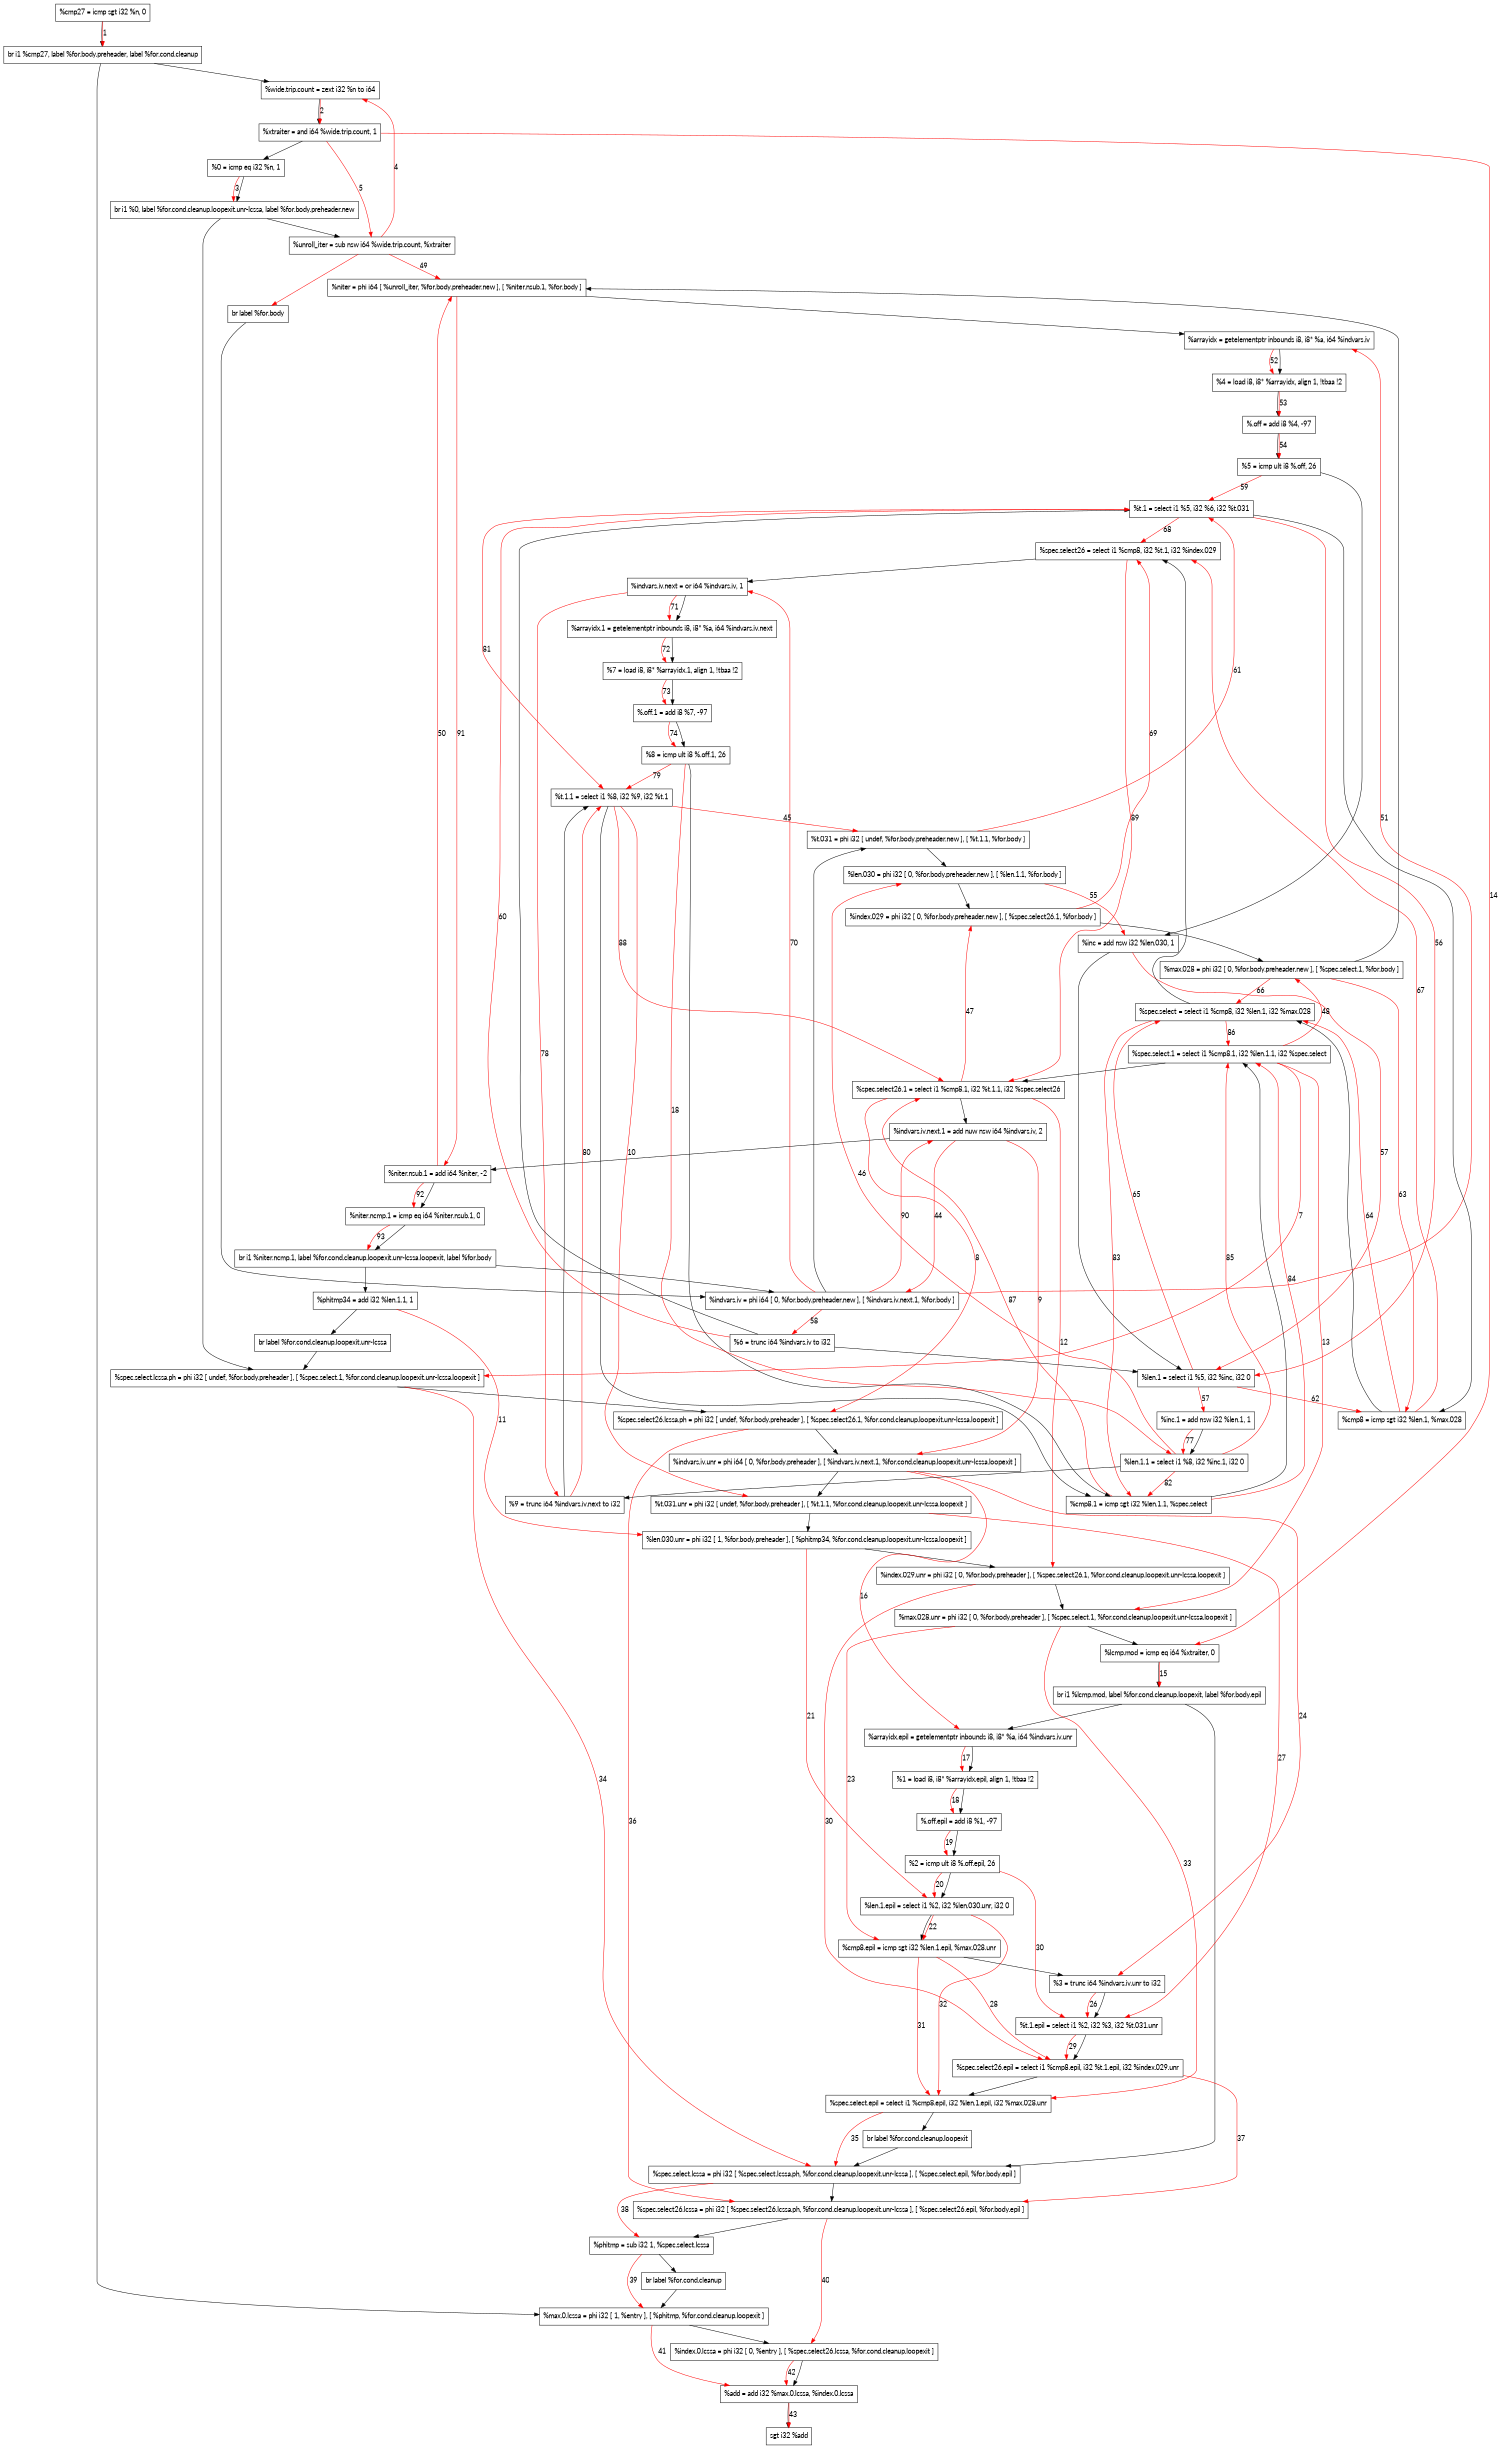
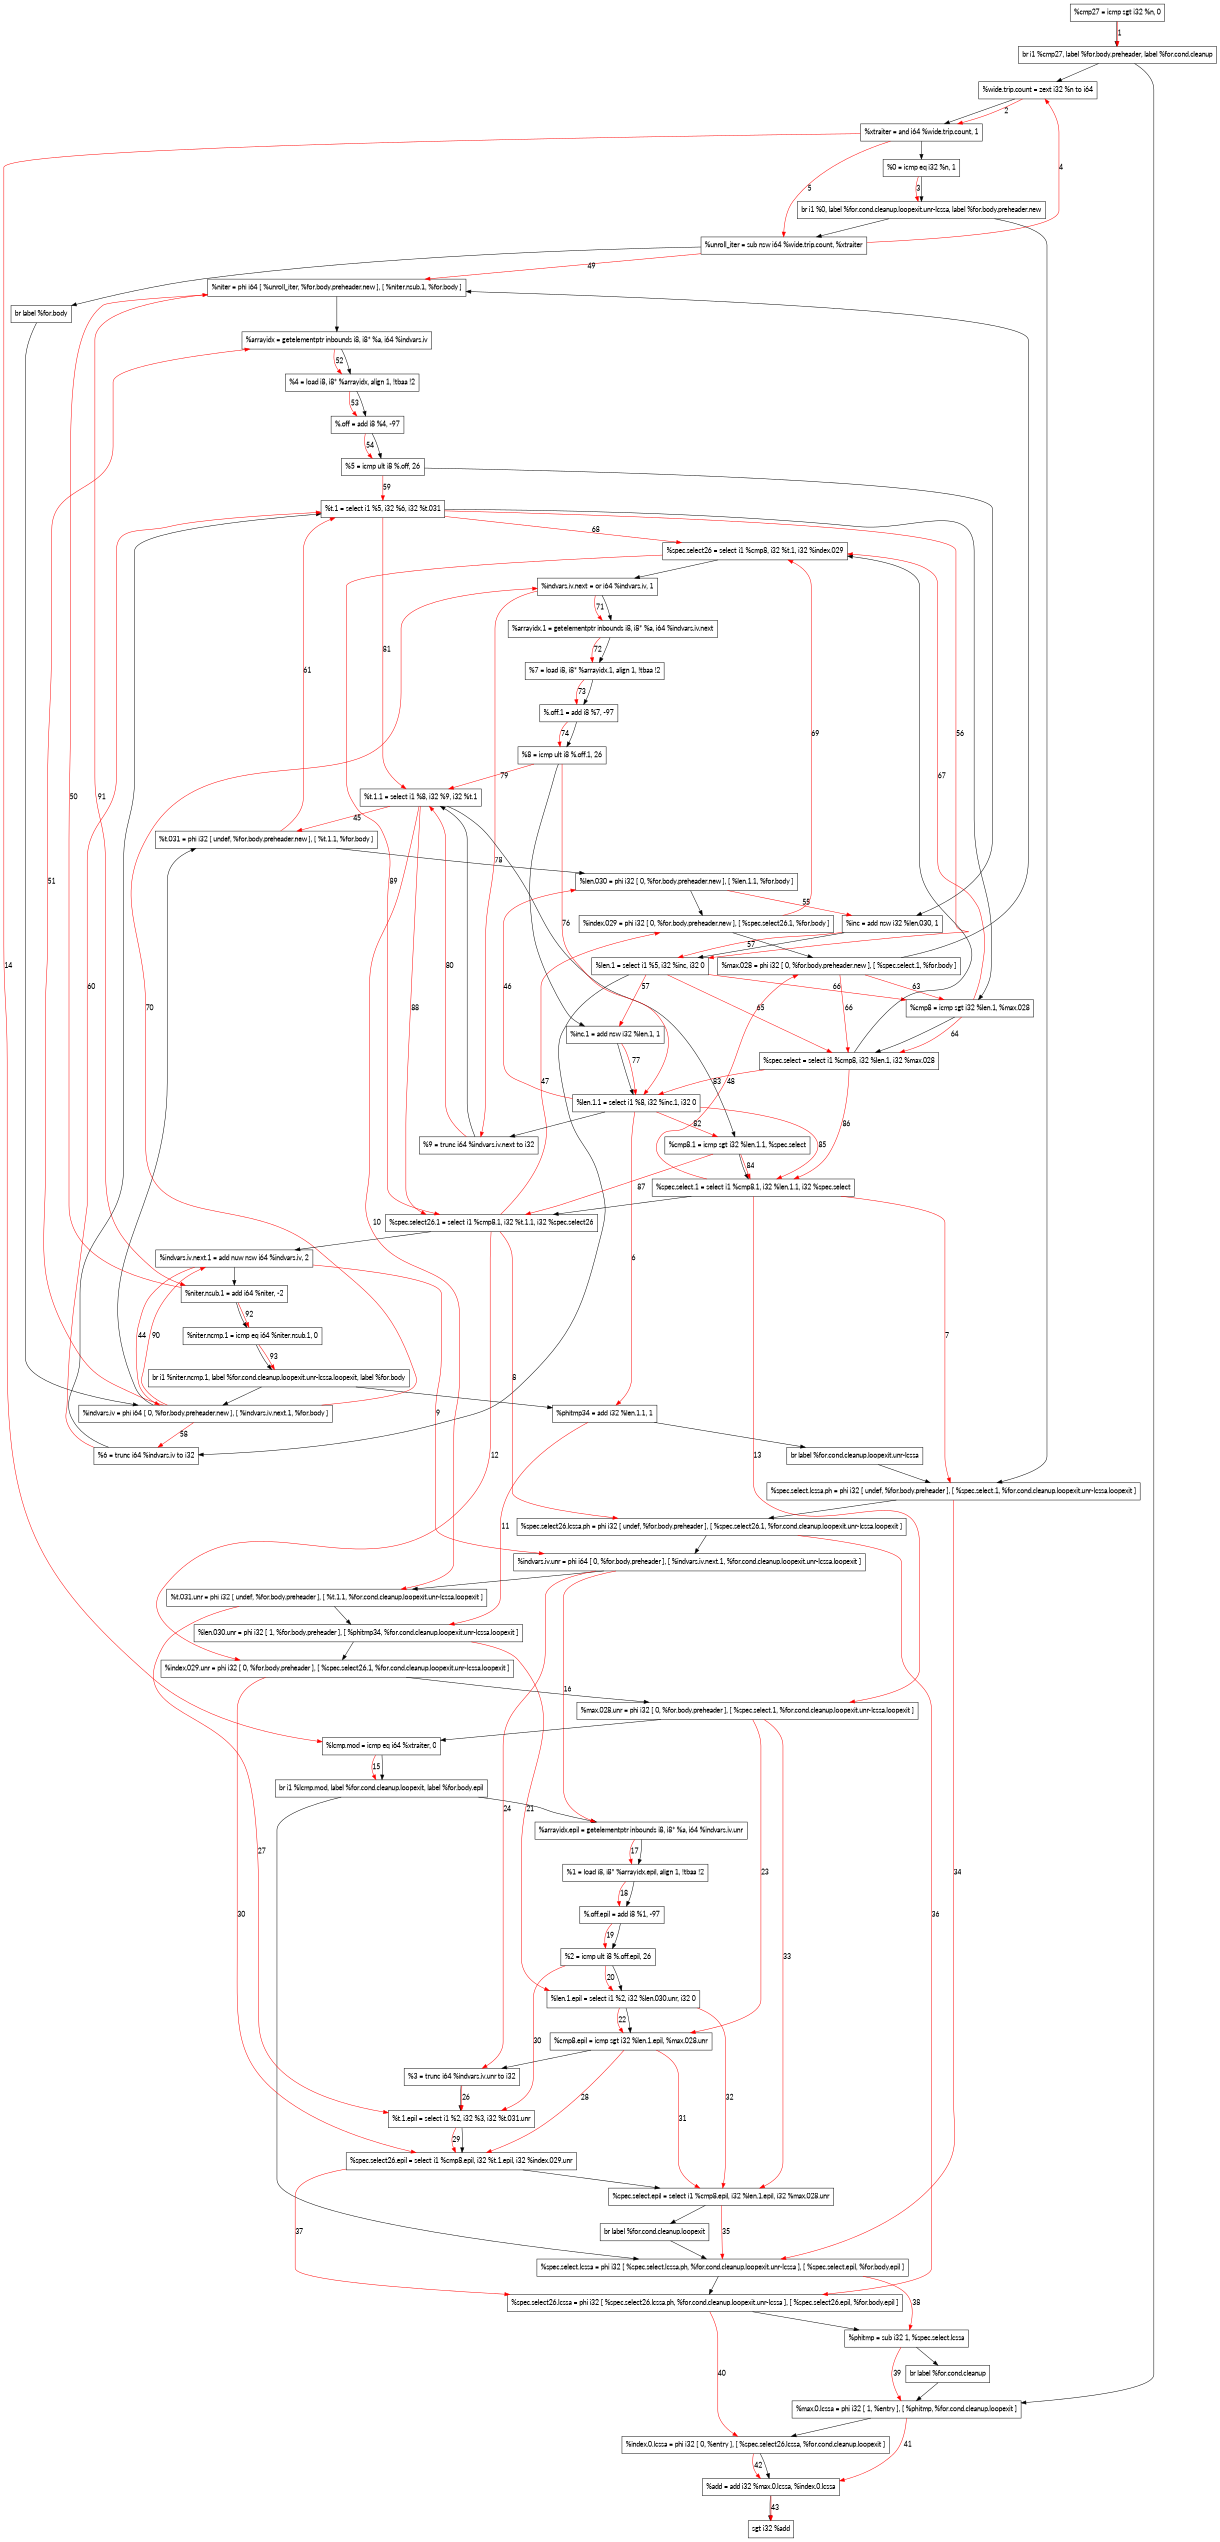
(317, 279) -> (387, 261)
(675, 1111) -> (566, 924)
(1112, 1247) -> (716, 1078)
none -> (632, 1259)
(689, 1279) -> (530, 906)
(976, 1358) -> (568, 1330)
(1315, 1399) -> (837, 987)
